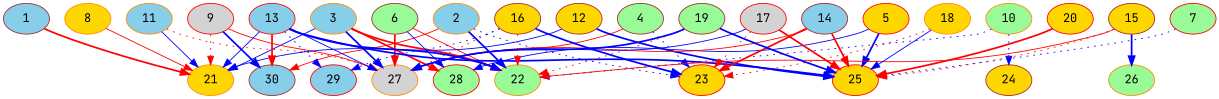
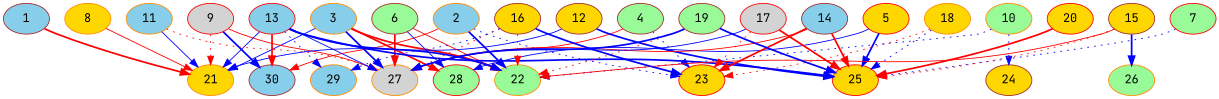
(905, 47) -> (905, 47)
(333, 80) -> (333, 80)
